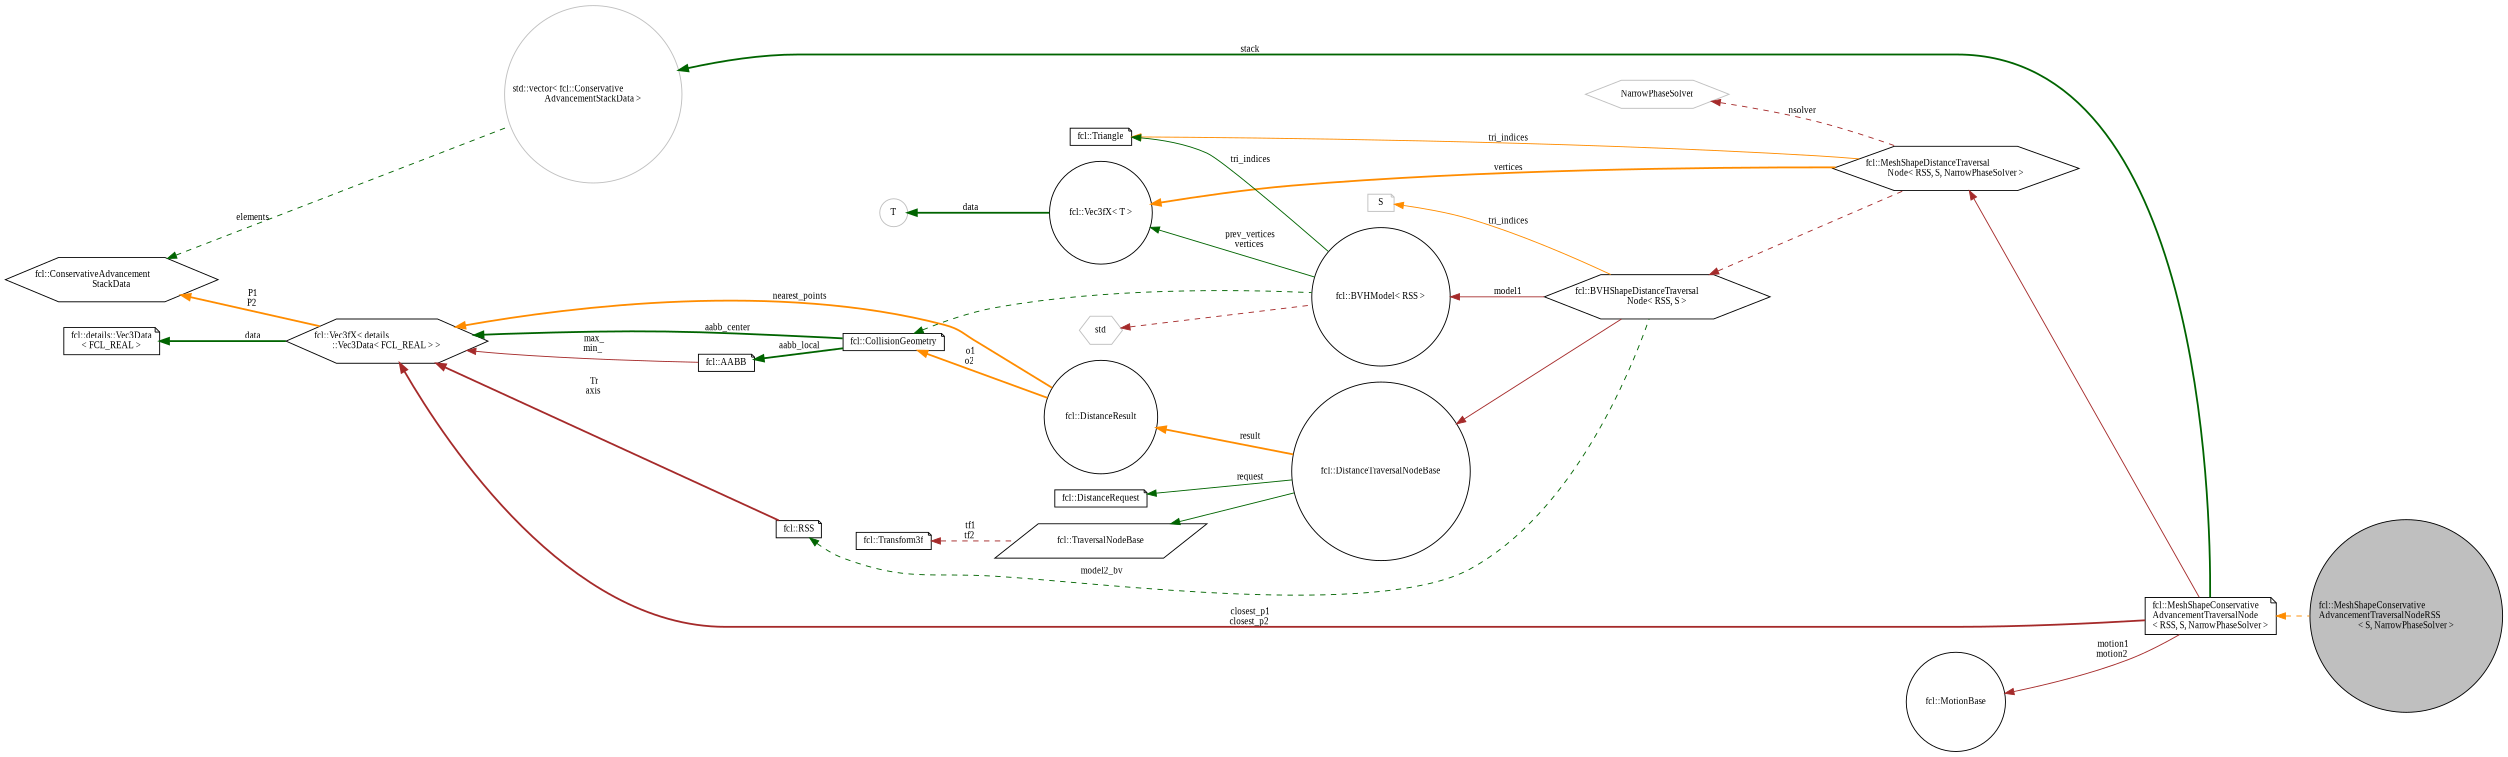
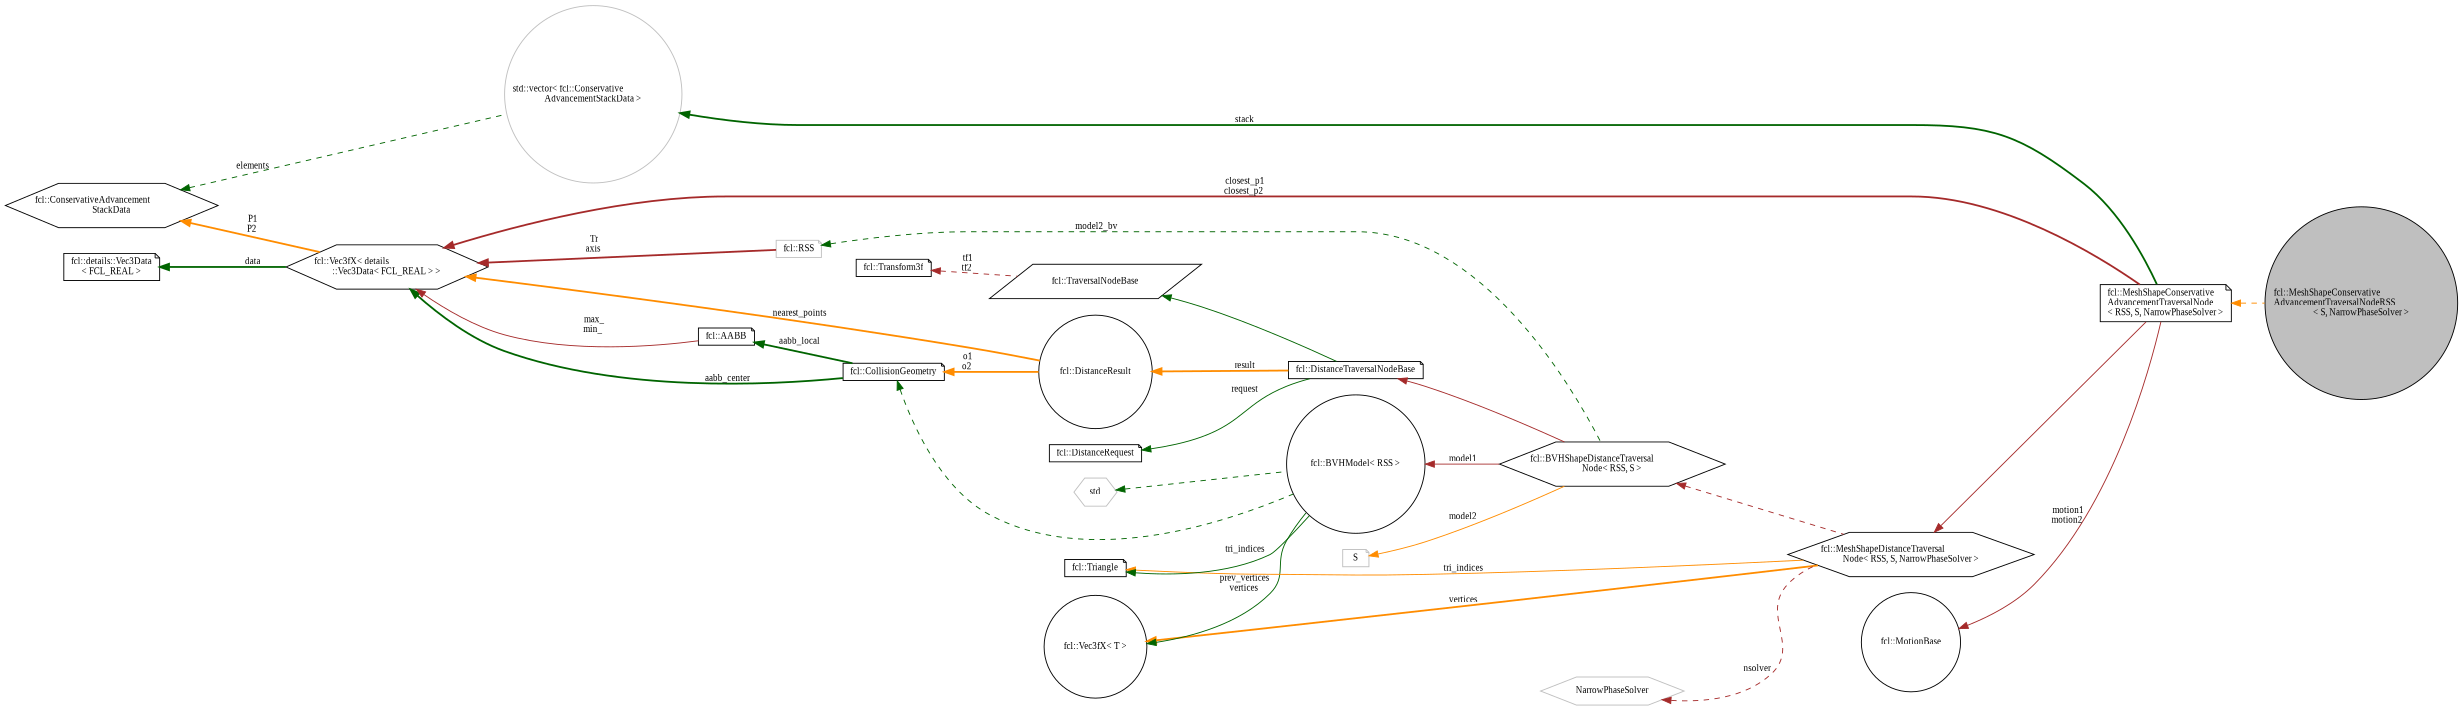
(894, 213) -> none
(1507, 221) -> (1462, 517)
(1221, 316) -> (1206, 480)
(1381, 471) -> (1356, 370)
(799, 529) -> (799, 249)
